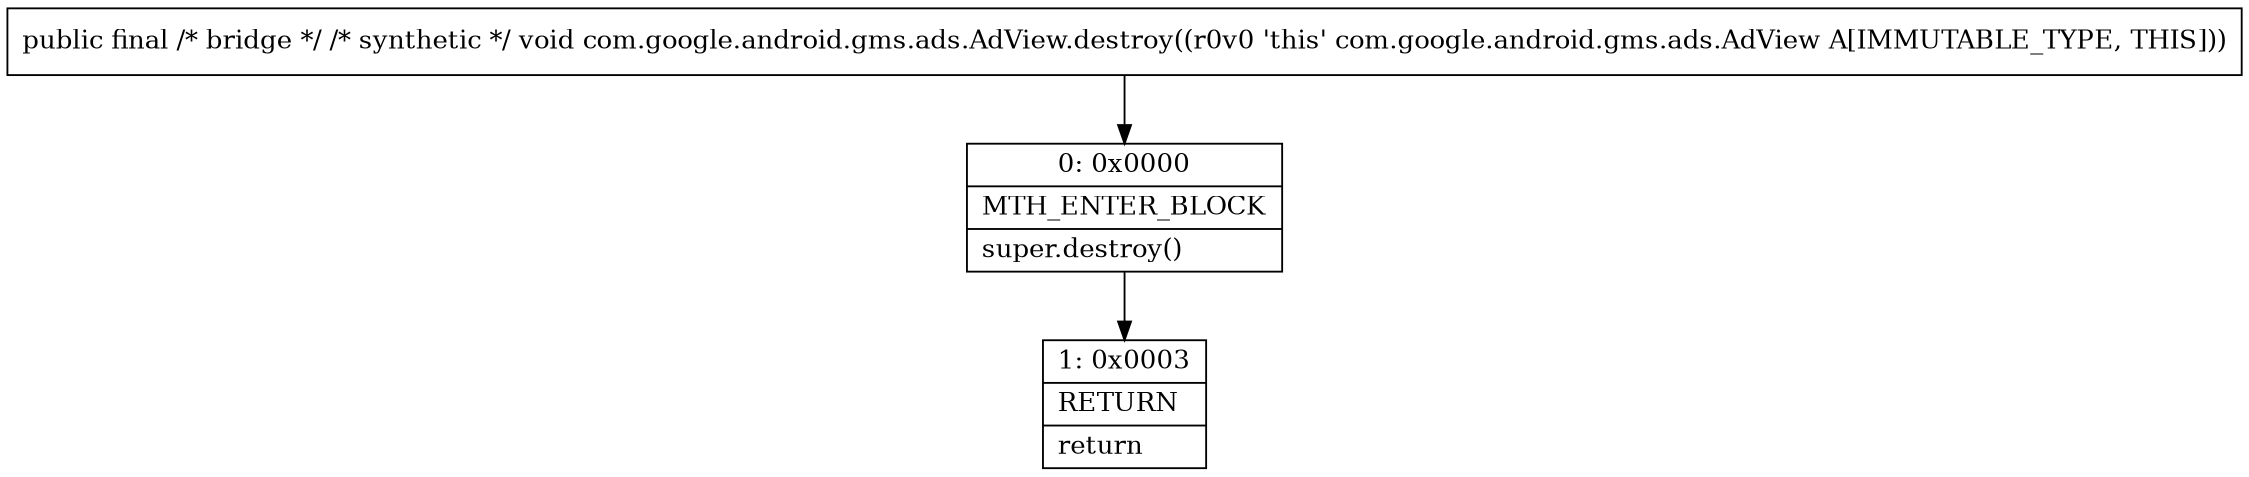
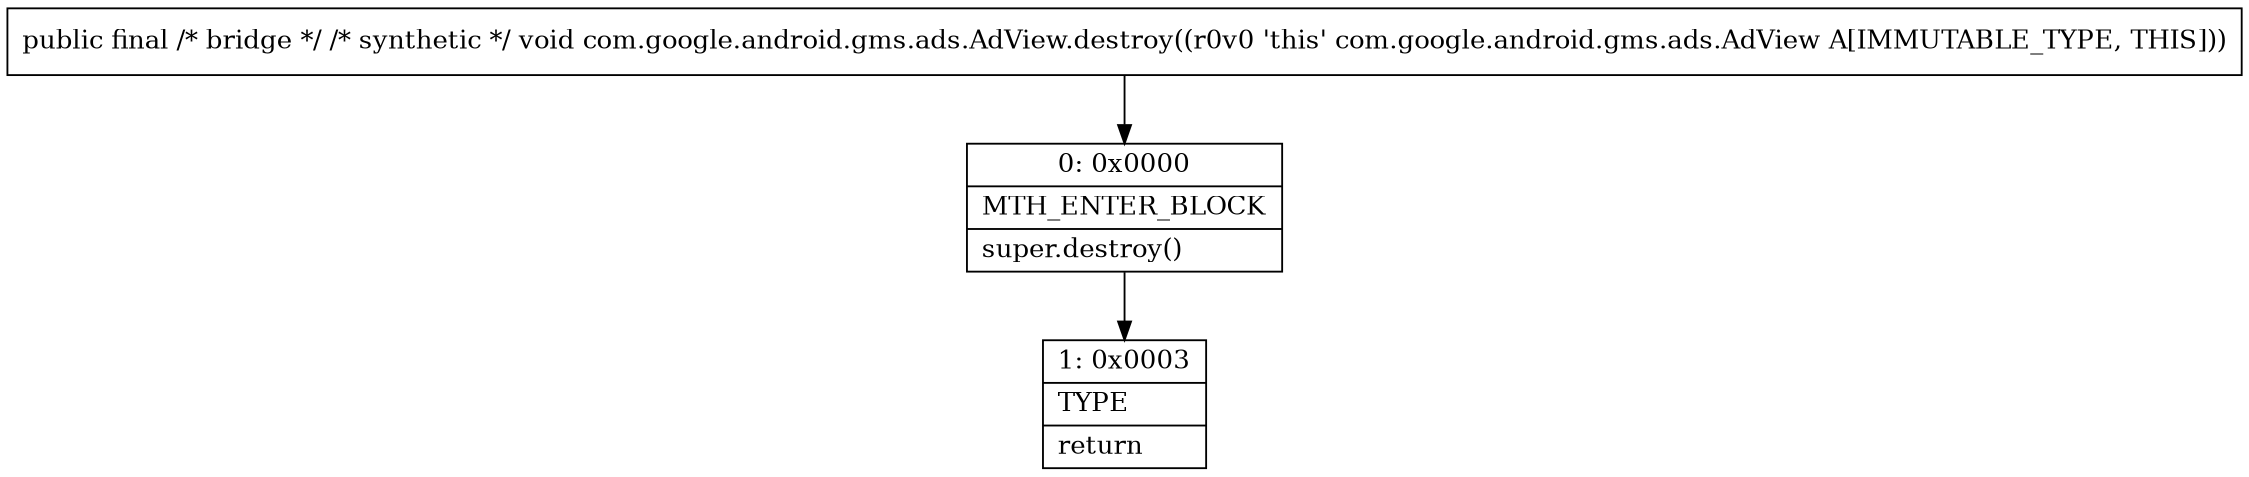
(1118, 403) -> (1094, 403)
